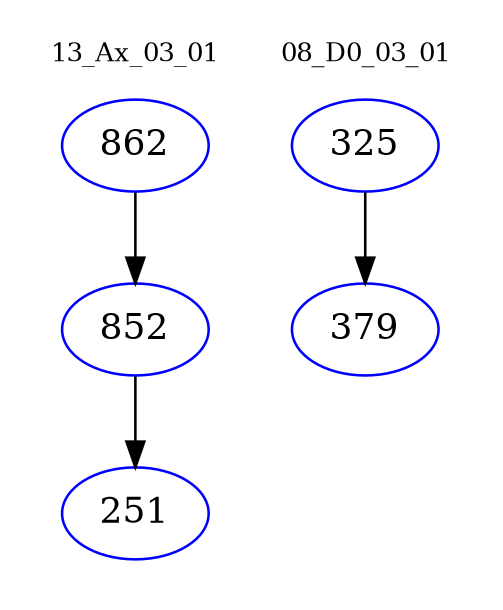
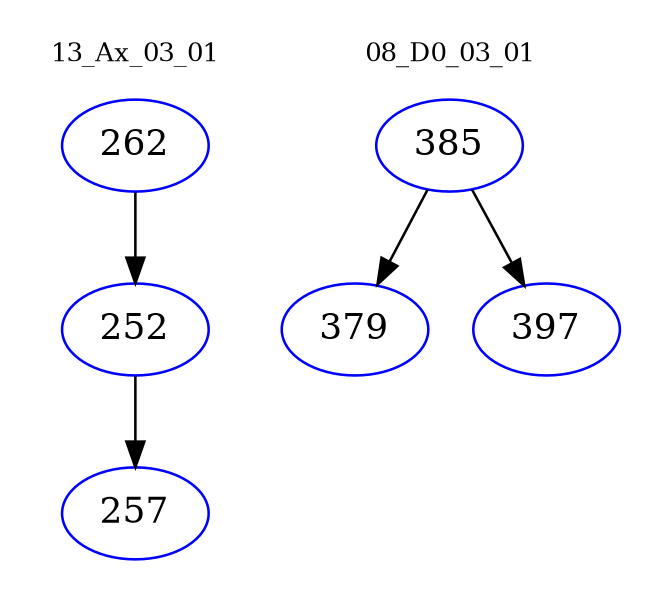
(135, 146) -> (135, 146)
(365, 146) -> (450, 146)
(135, 329) -> (135, 329)
none -> (547, 329)
(135, 513) -> (135, 513)
